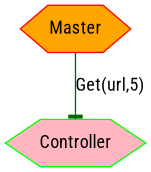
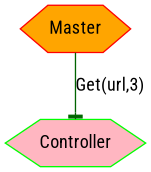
(110, 86) -> (110, 86)
